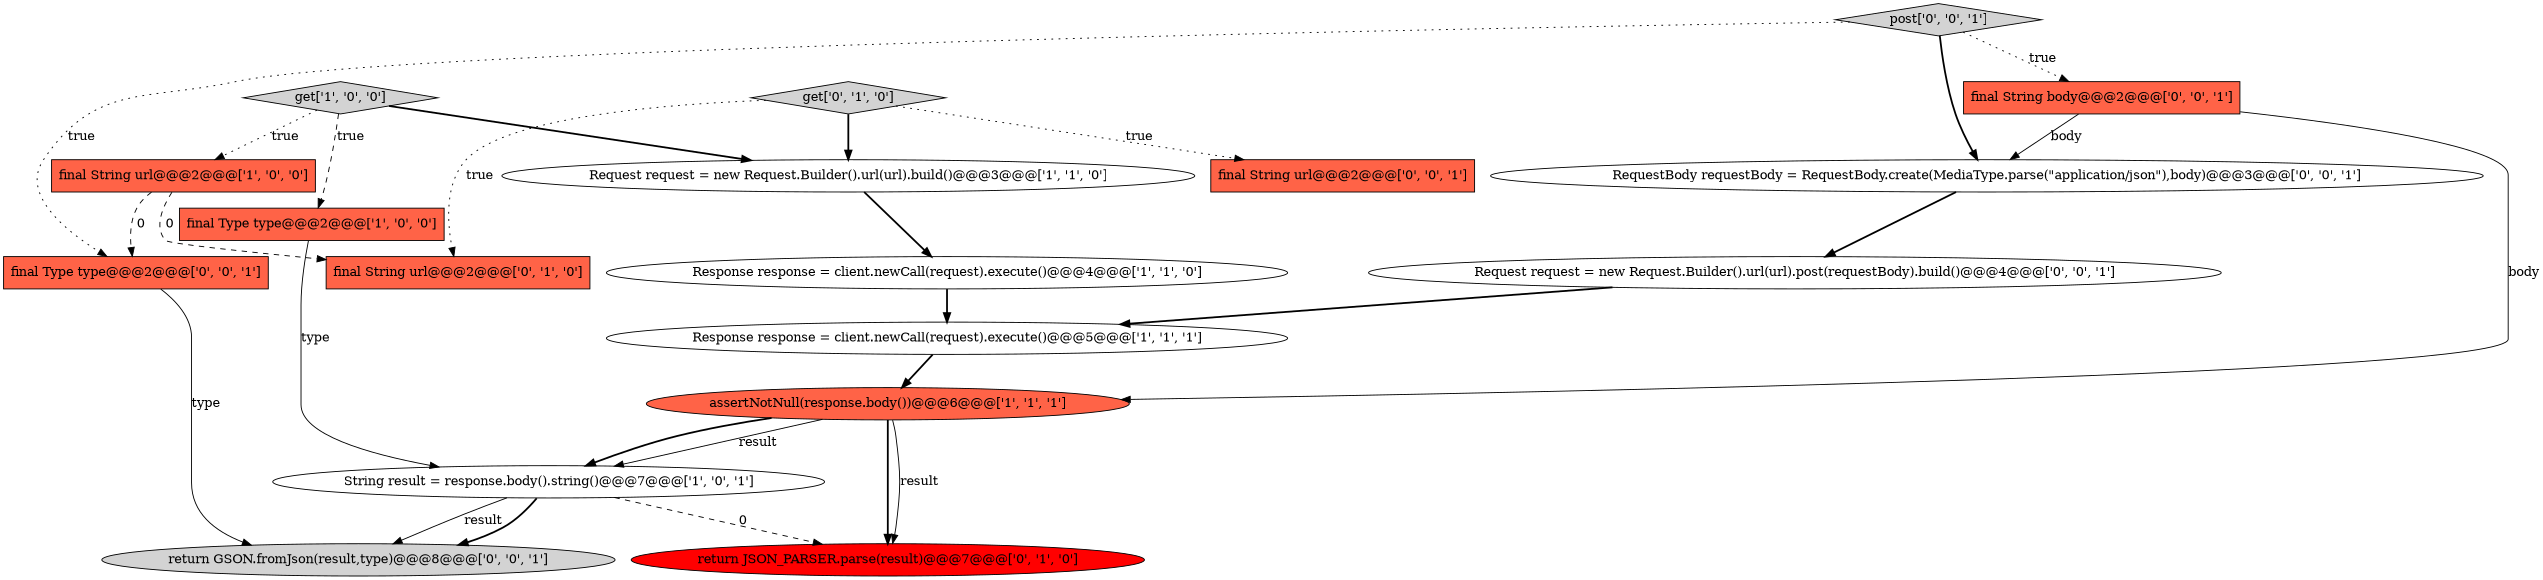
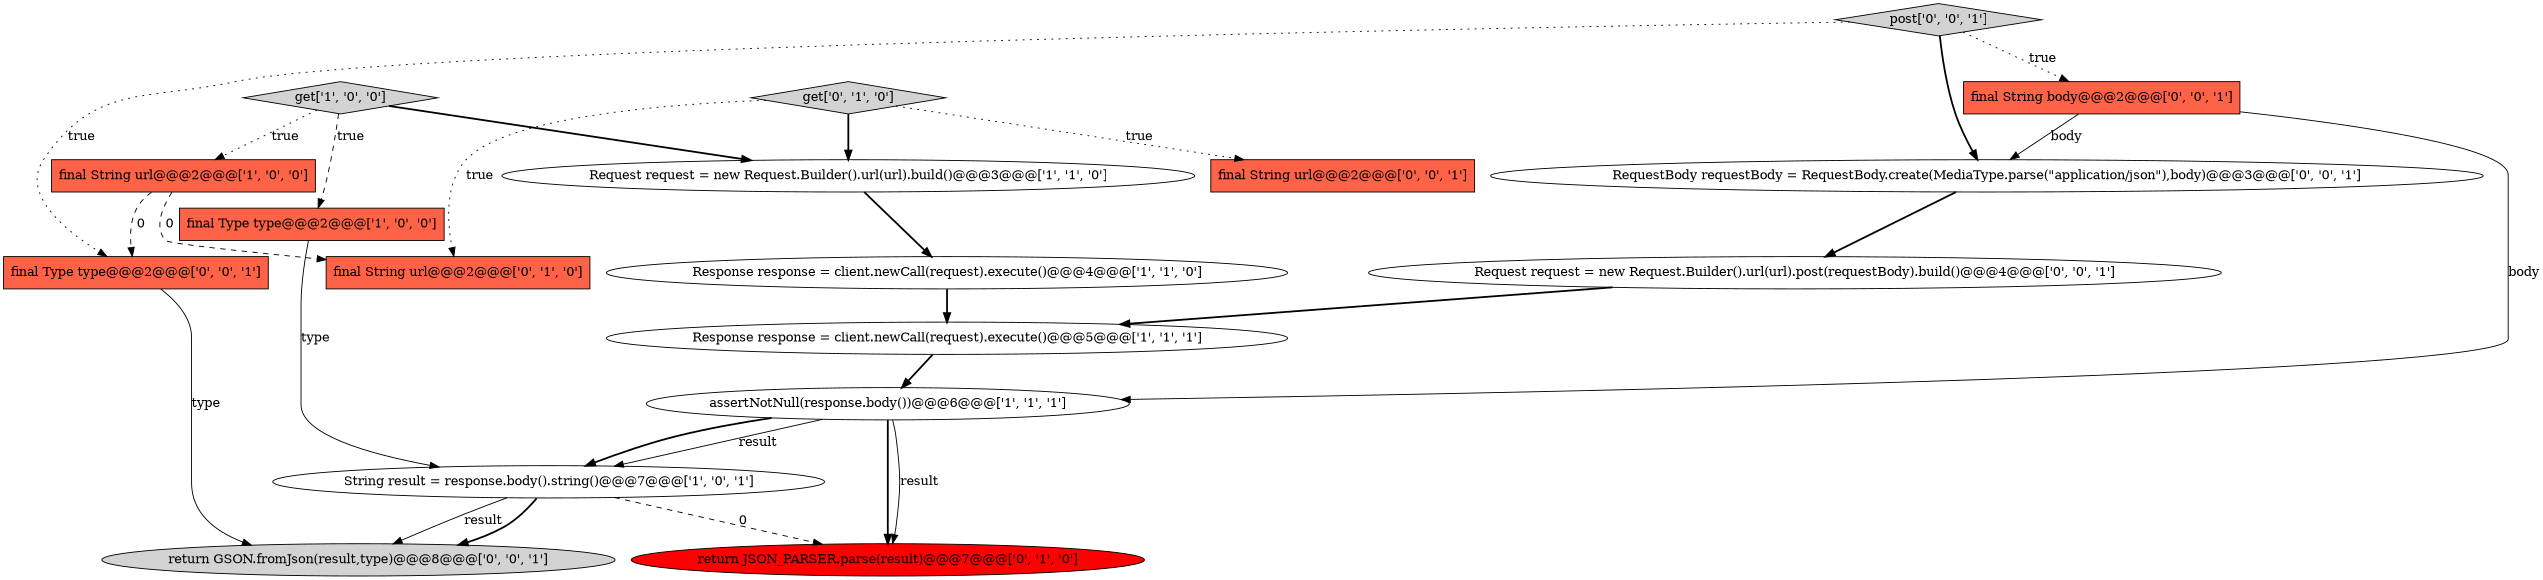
(888, 404) -> (888, 404)
